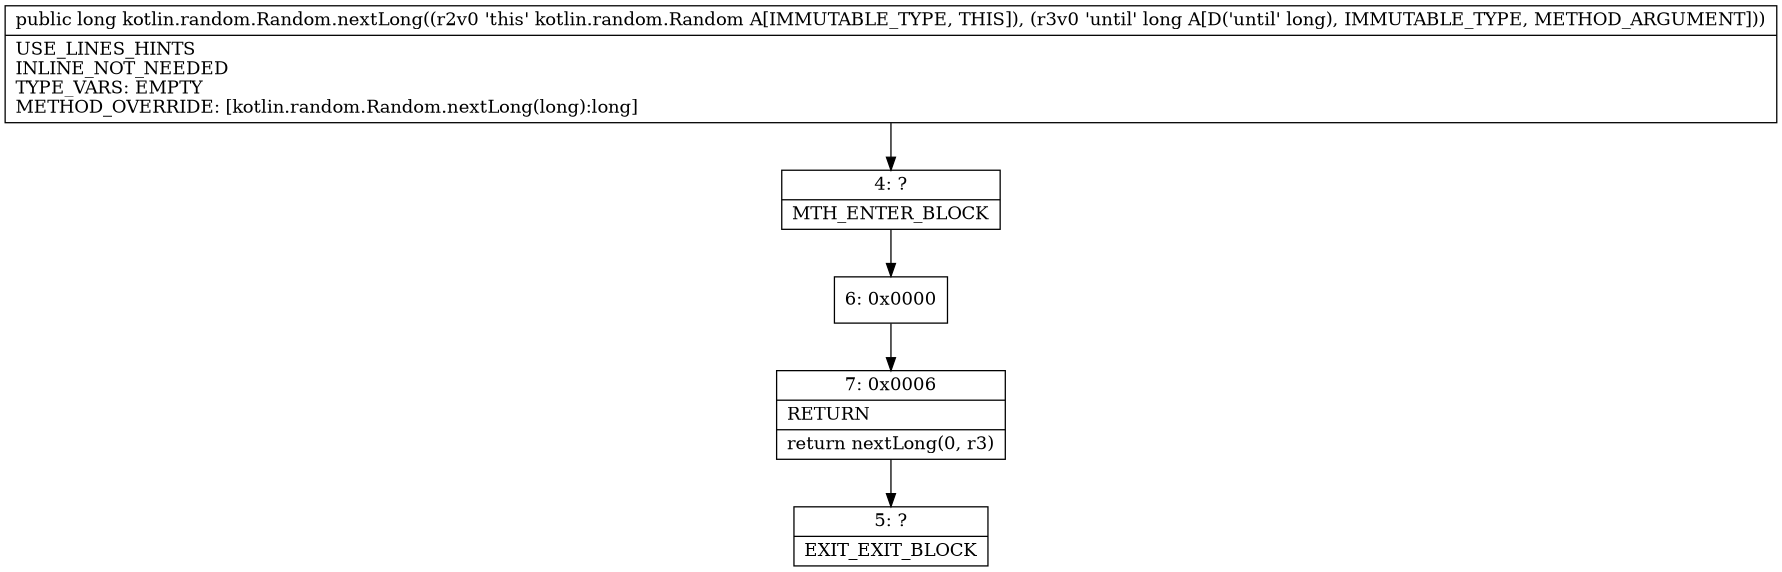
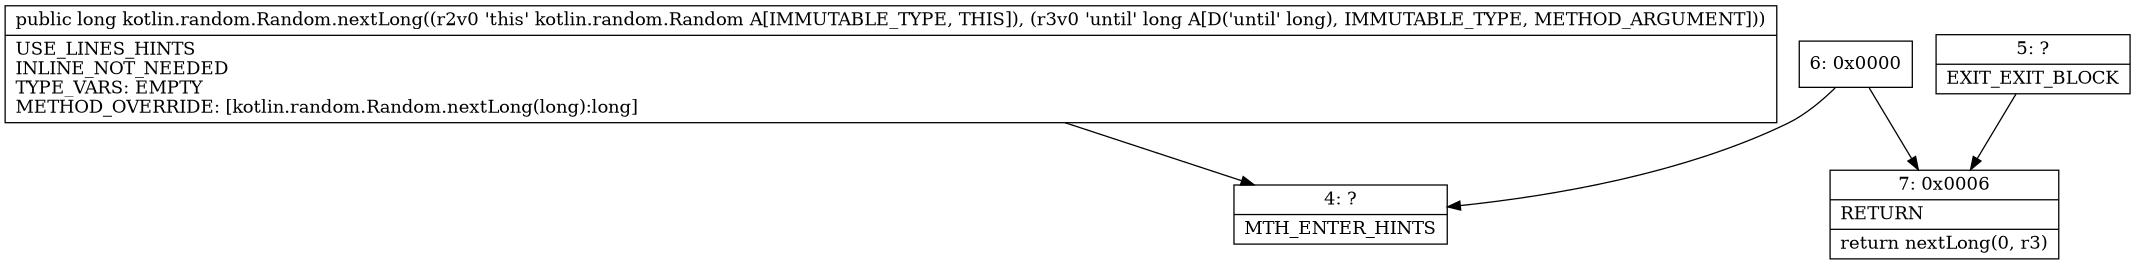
(891, 214) -> (1341, 229)
(891, 246) -> (1656, 171)
(891, 477) -> (1997, 126)
